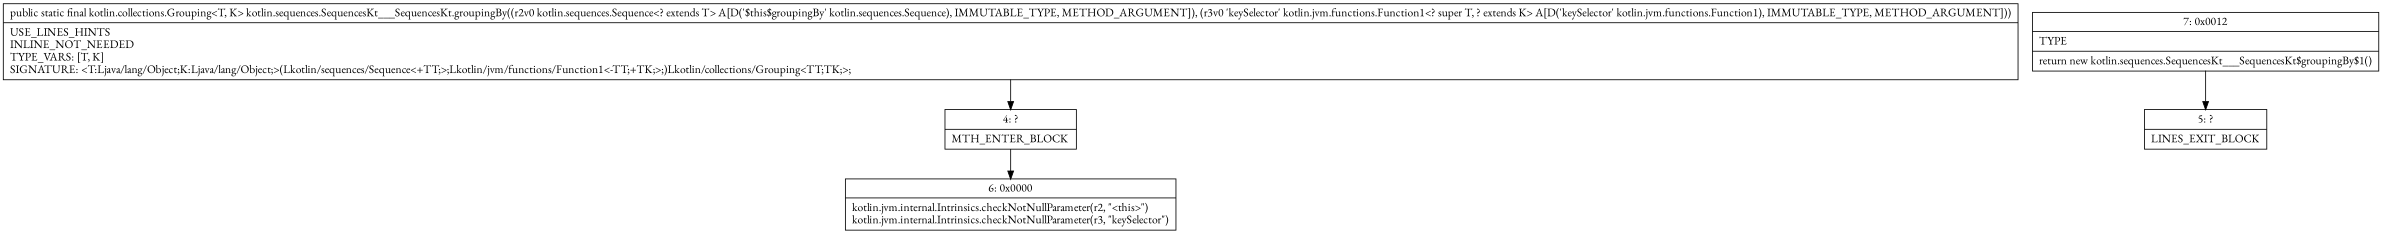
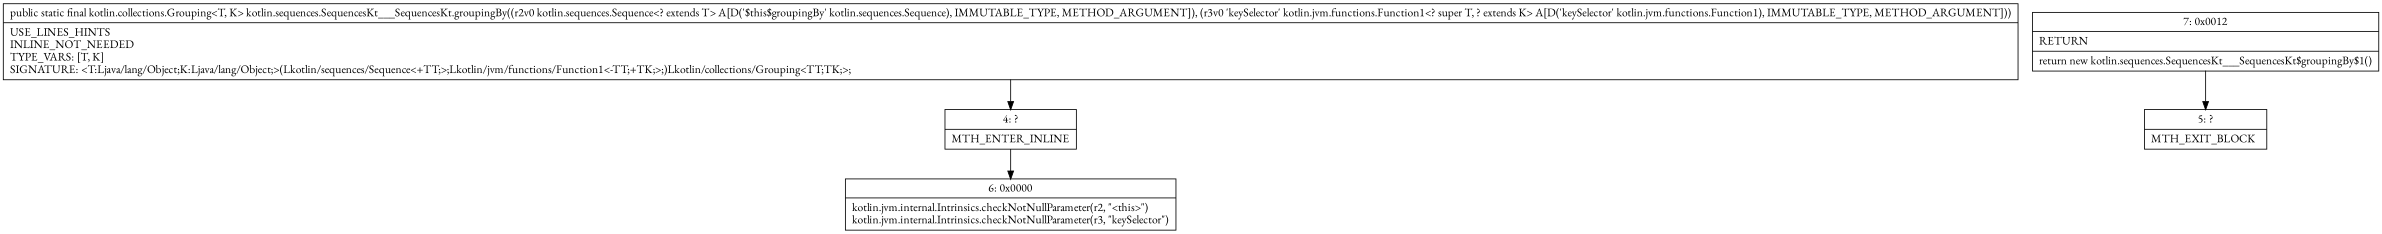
(2053, 41) -> (2064, 41)
(1010, 139) -> (1011, 139)
(2206, 139) -> (2204, 139)
